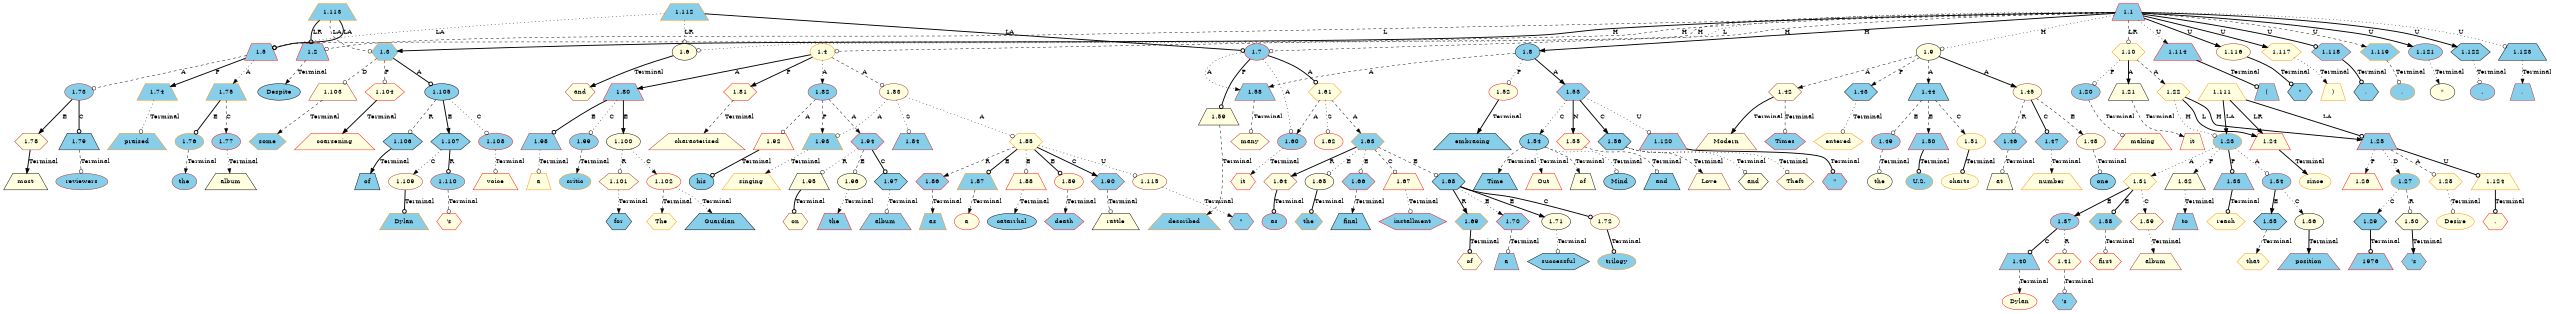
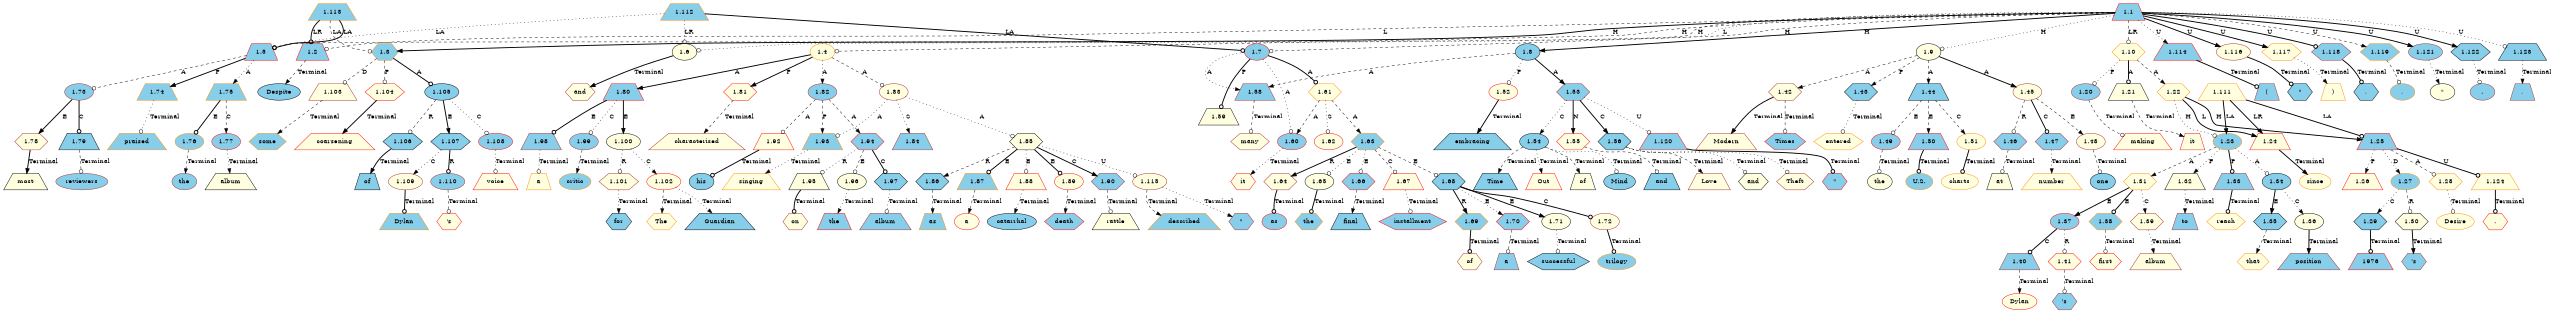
(2129, 70) -> (2129, 70)
(902, 115) -> (902, 115)
(1026, 142) -> (1026, 142)
(2186, 161) -> (2186, 161)
(1223, 170) -> (1148, 203)
(932, 182) -> (932, 182)
(2277, 182) -> (2277, 182)
